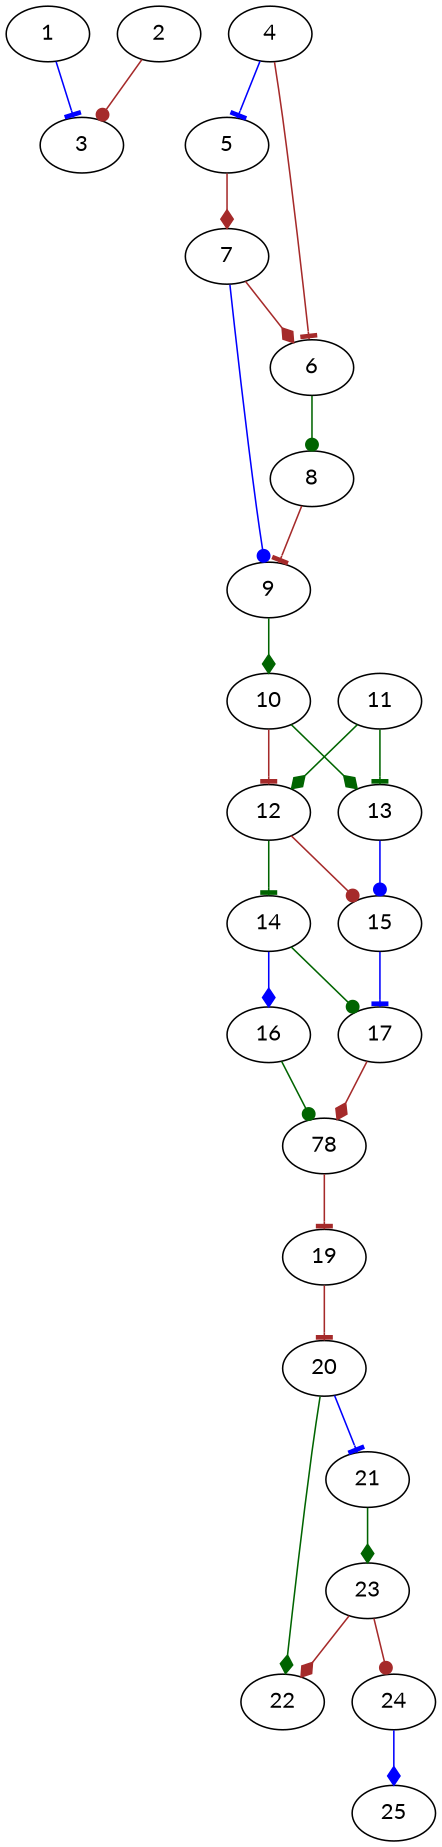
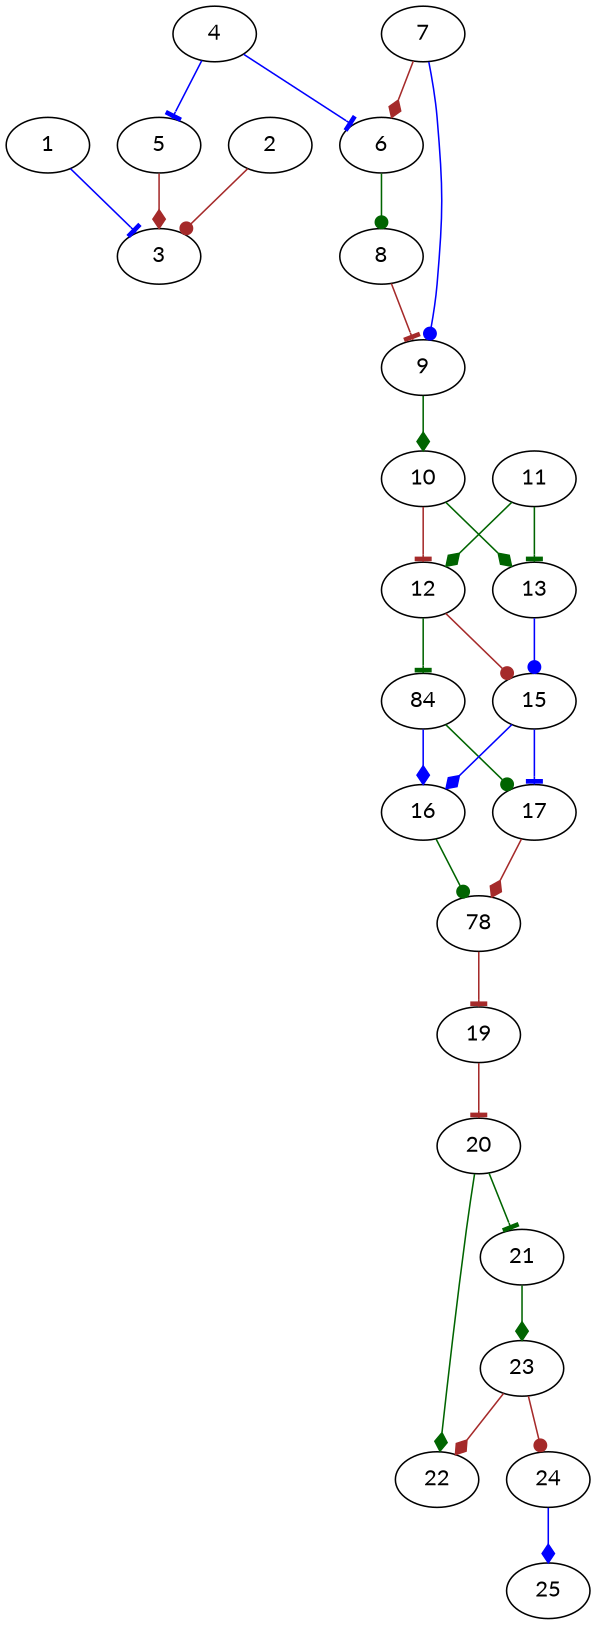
(227, 192) -> (159, 192)
(293, 196) -> (295, 88)
none -> (486, 750)
(269, 924) -> (423, 701)
(344, 1420) -> (499, 1198)
